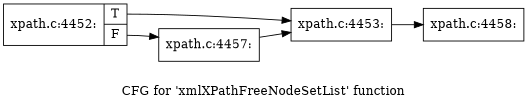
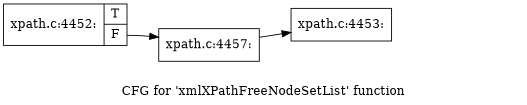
(205, 16) -> none
(474, 25) -> none
